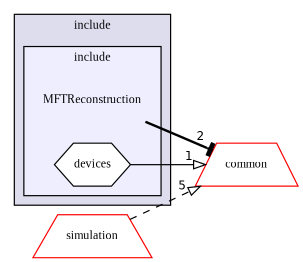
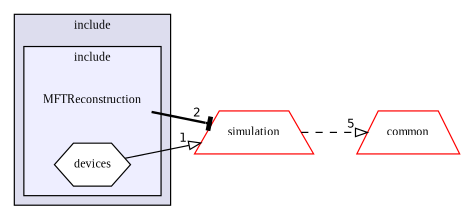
(178, 135) -> (179, 117)
(153, 165) -> (154, 152)
